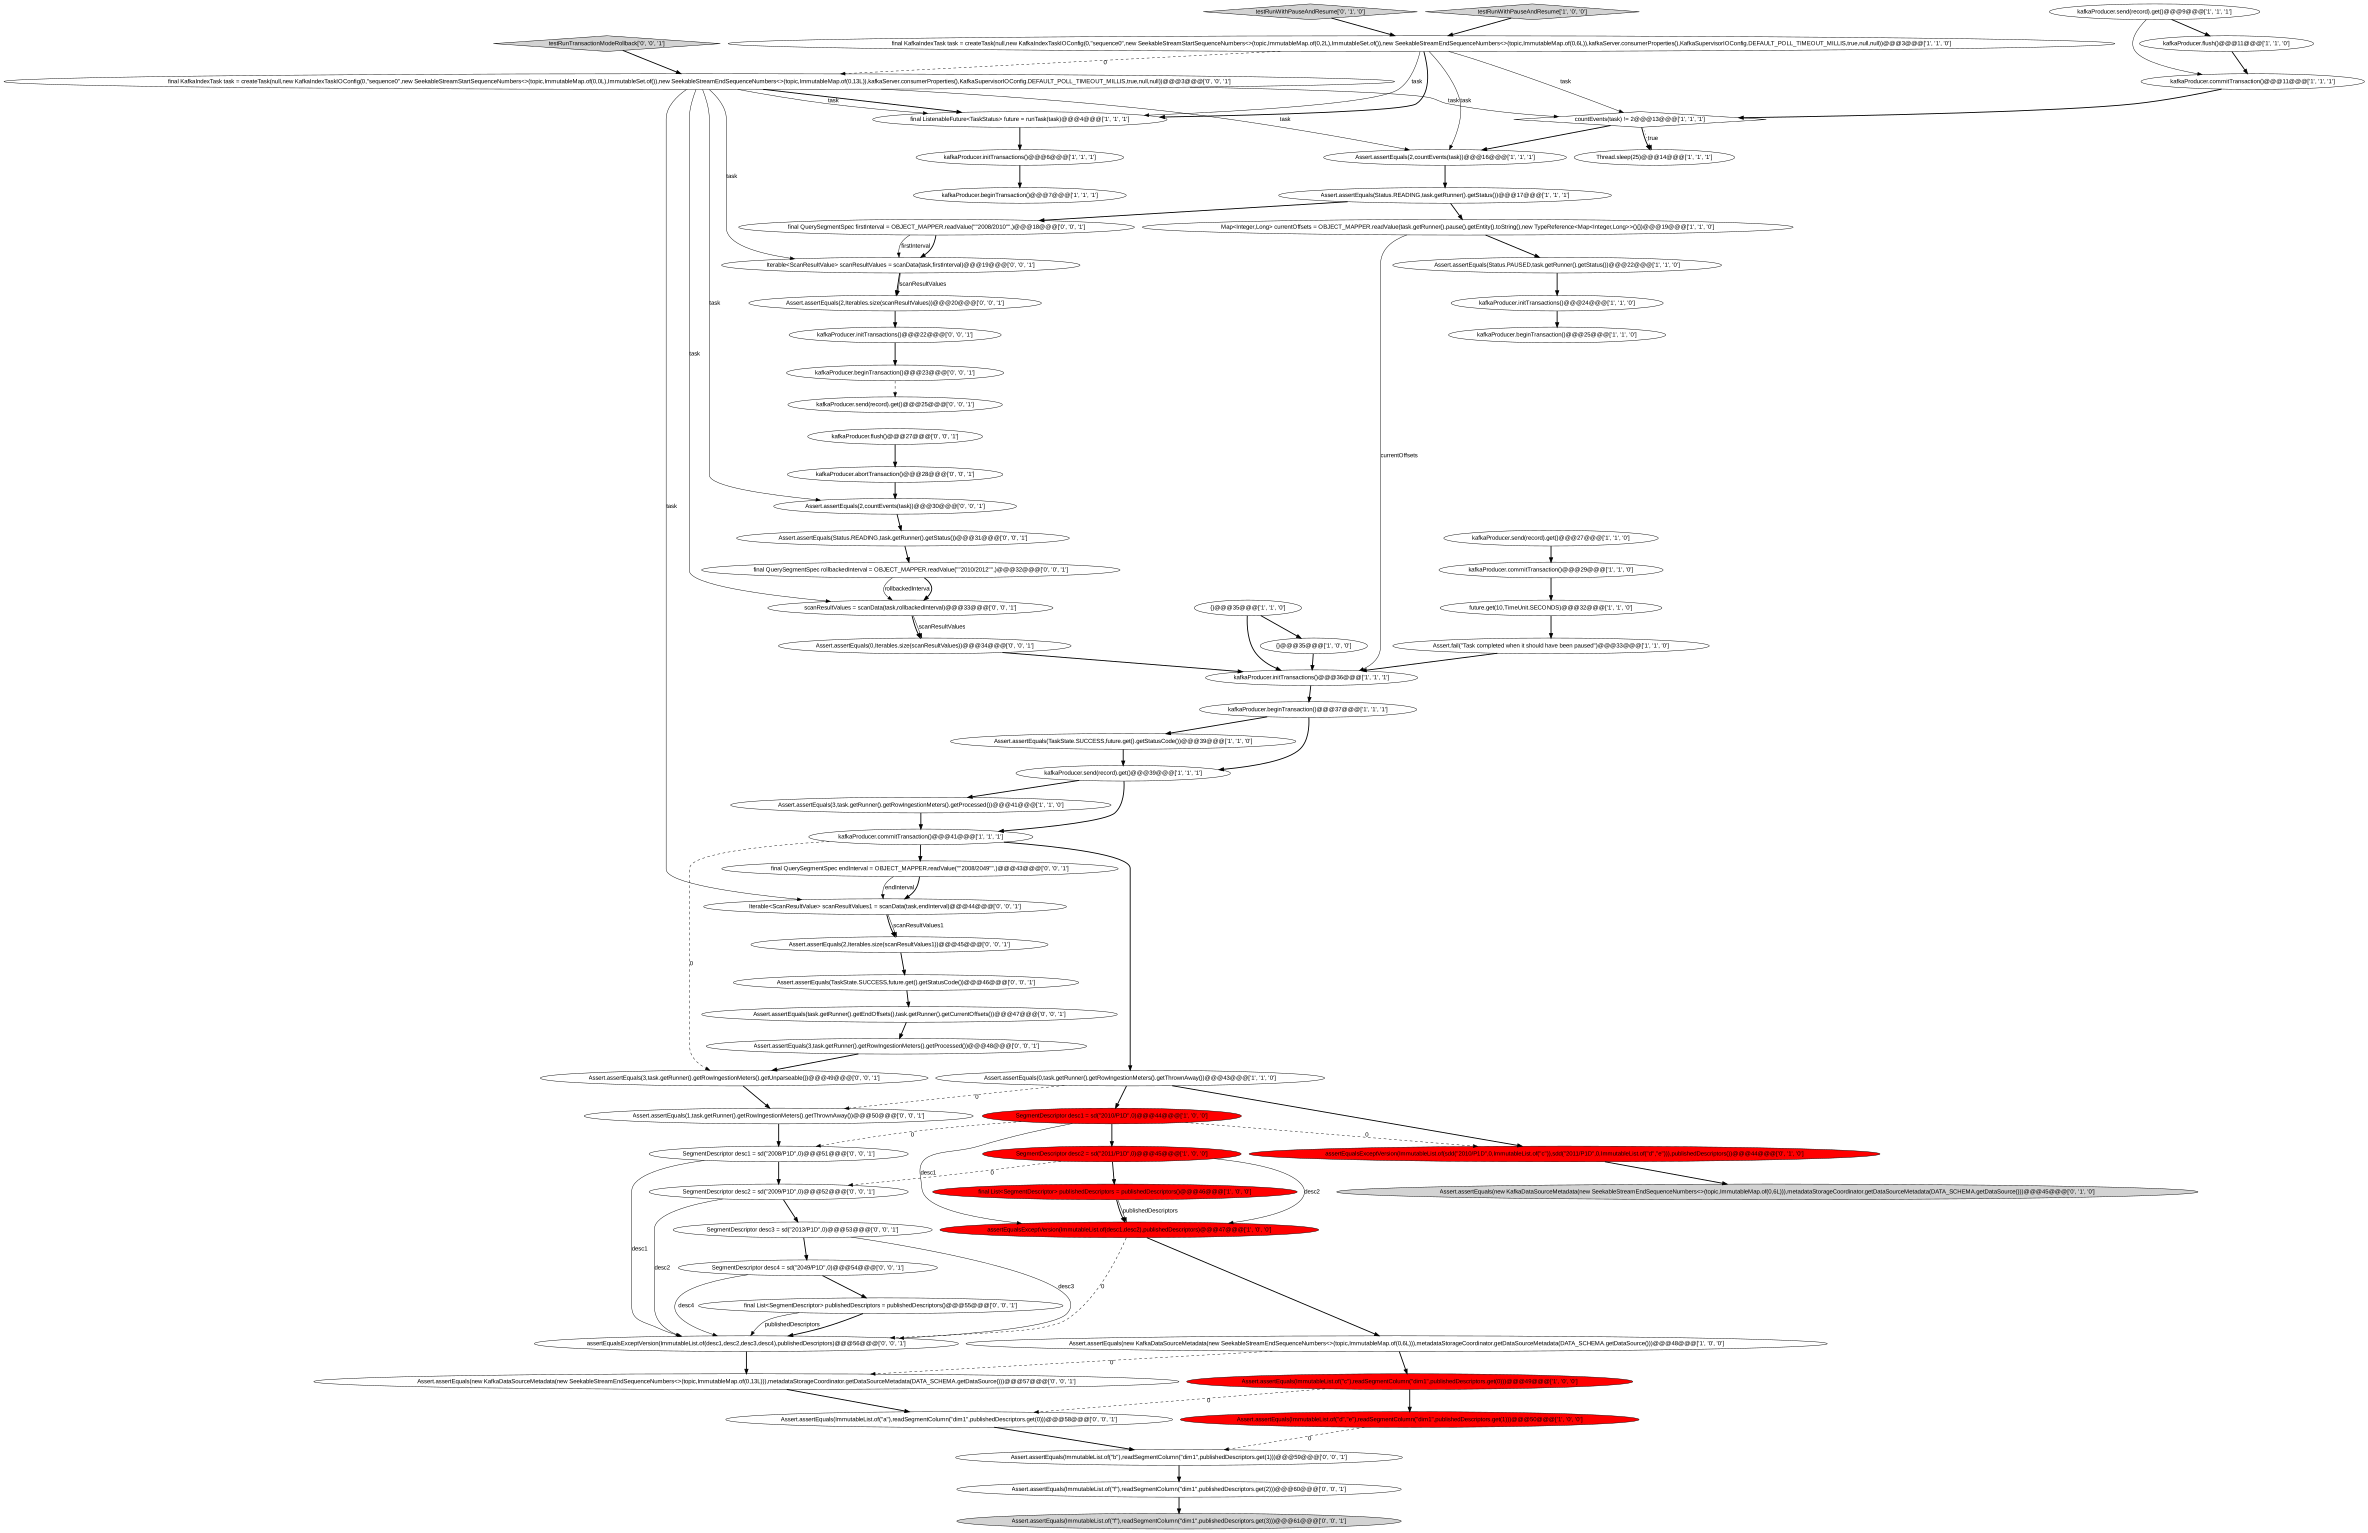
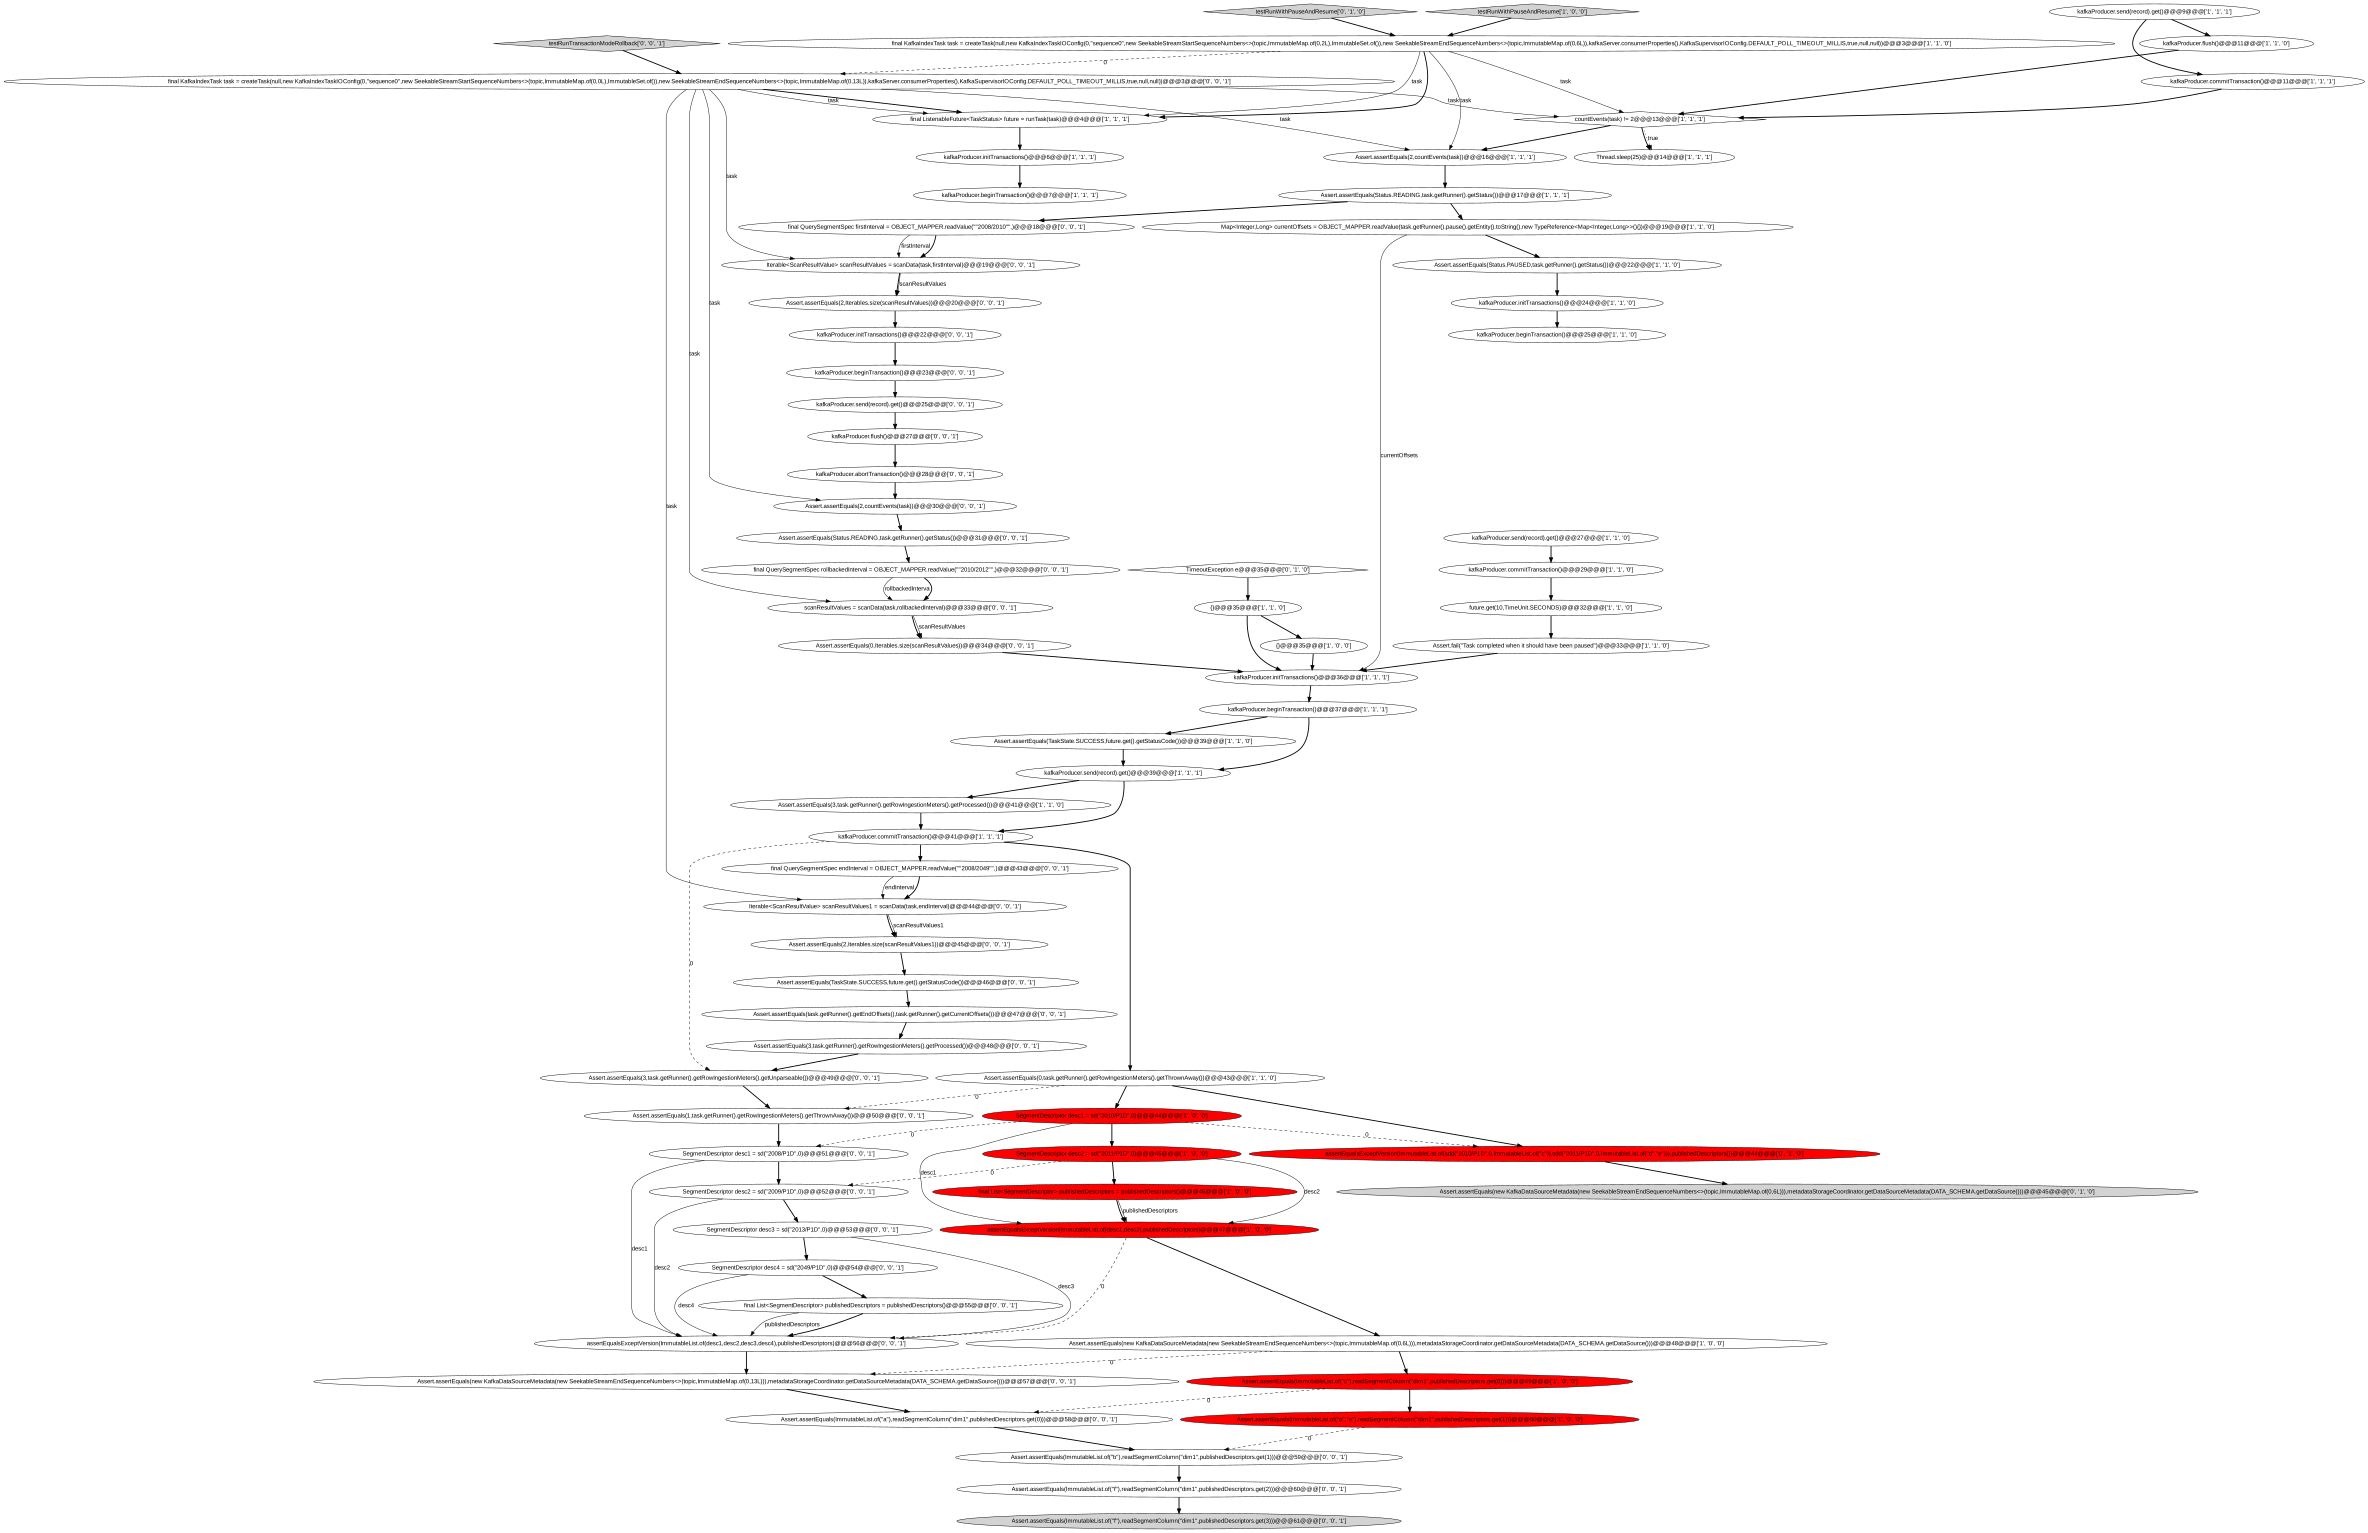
(2148, 60) -> (2148, 60)
(2238, 61) -> (1931, 82)
(895, 387) -> (895, 387)
none -> (895, 418)
none -> (1248, 570)
